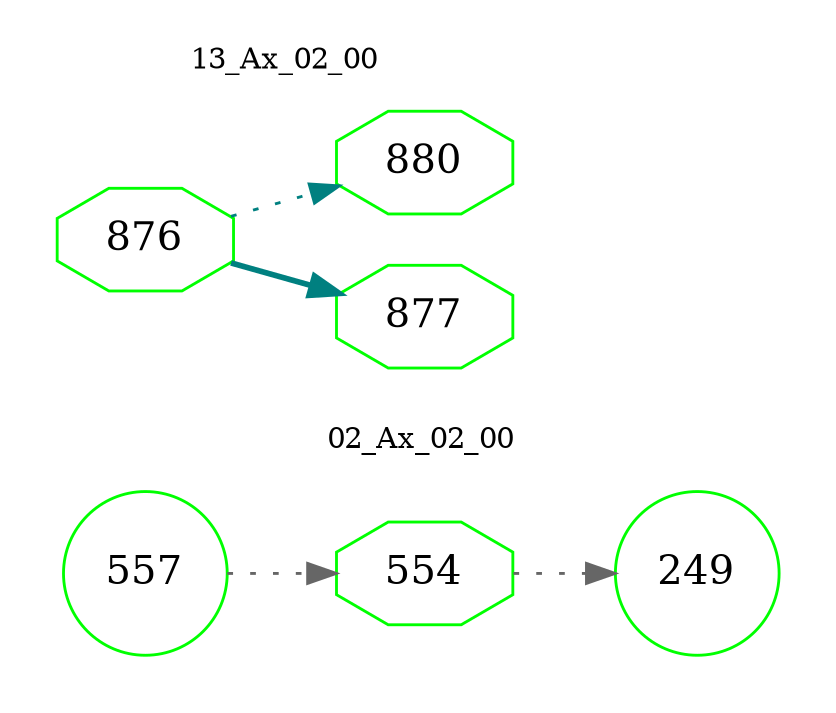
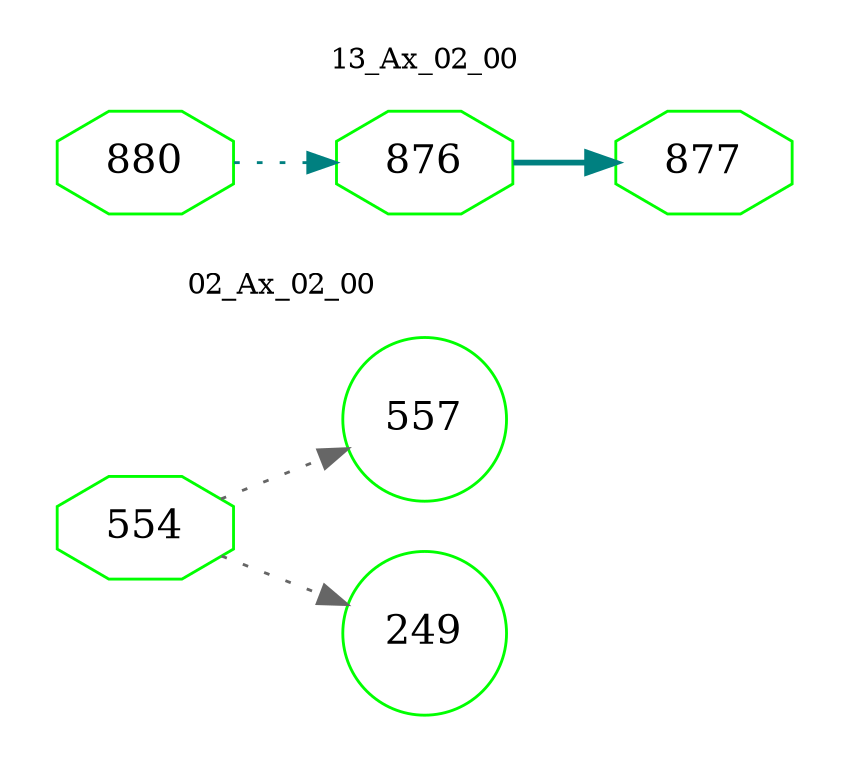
(271, 205) -> (271, 163)
(267, 573) -> (271, 479)
